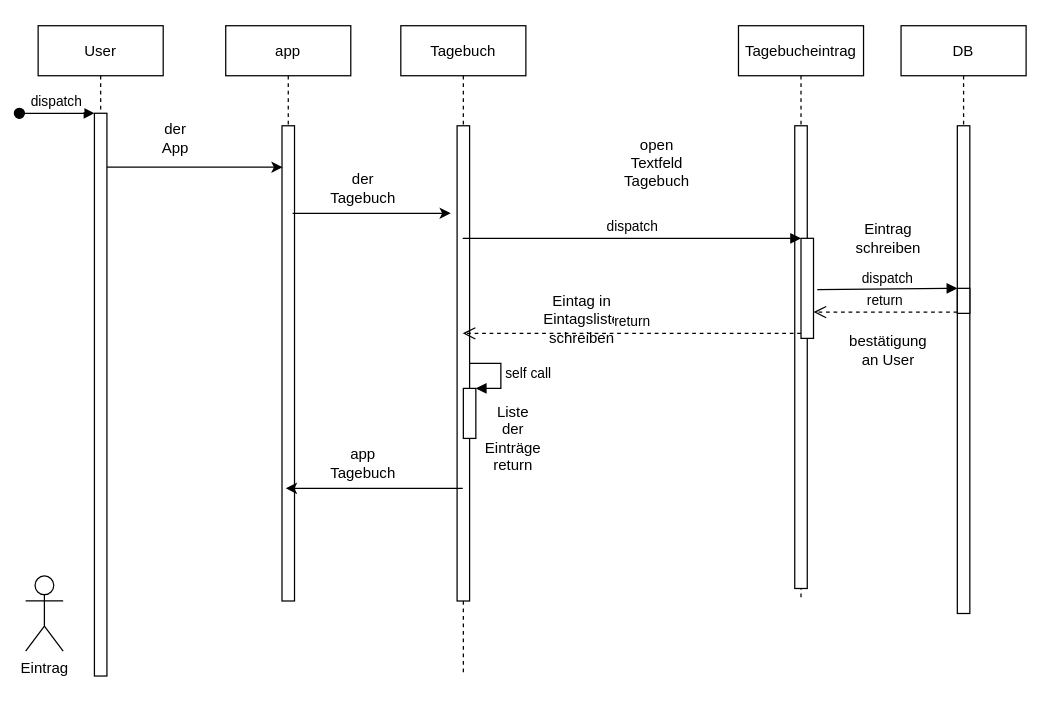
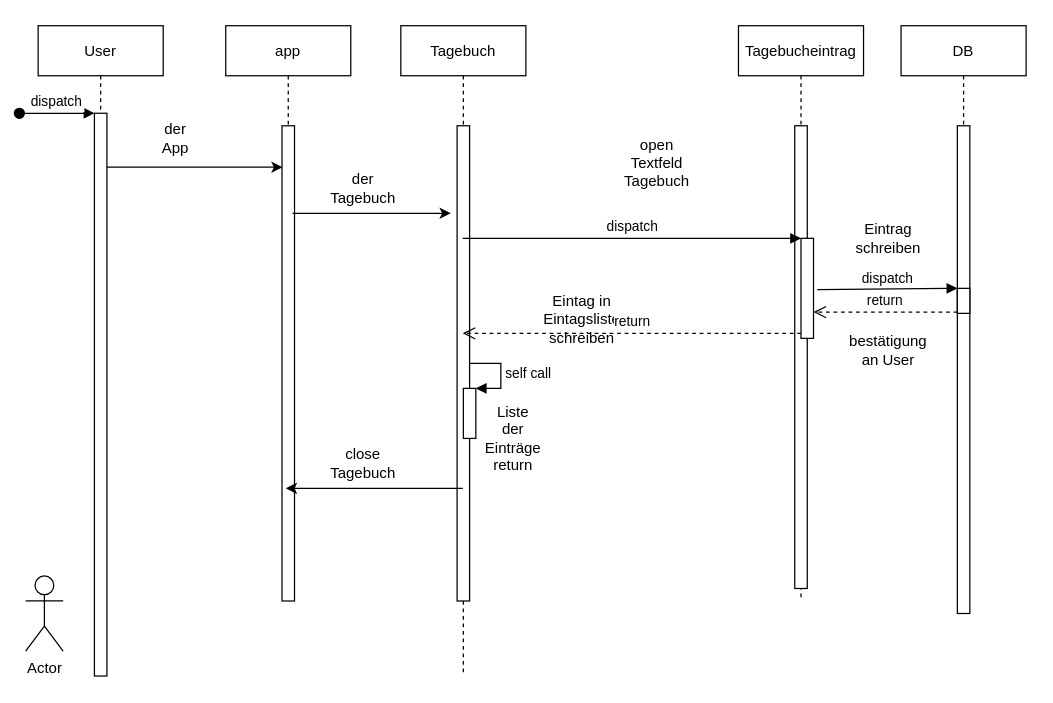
(363, 463) -> (363, 463)
(45, 668) -> (45, 668)
